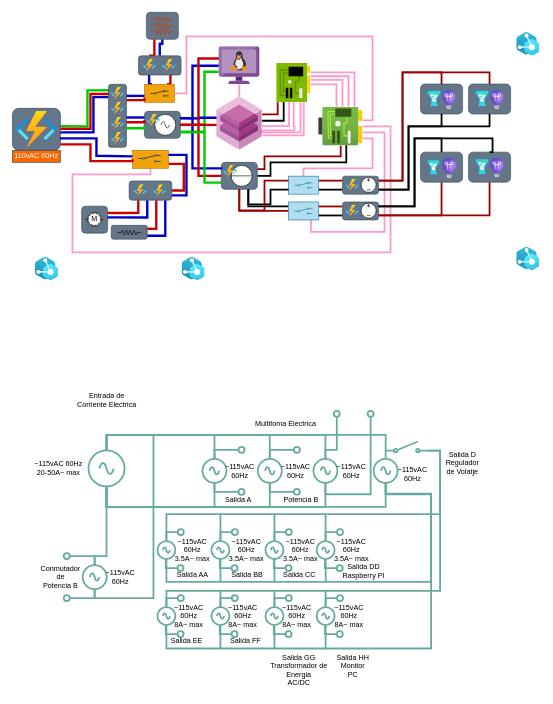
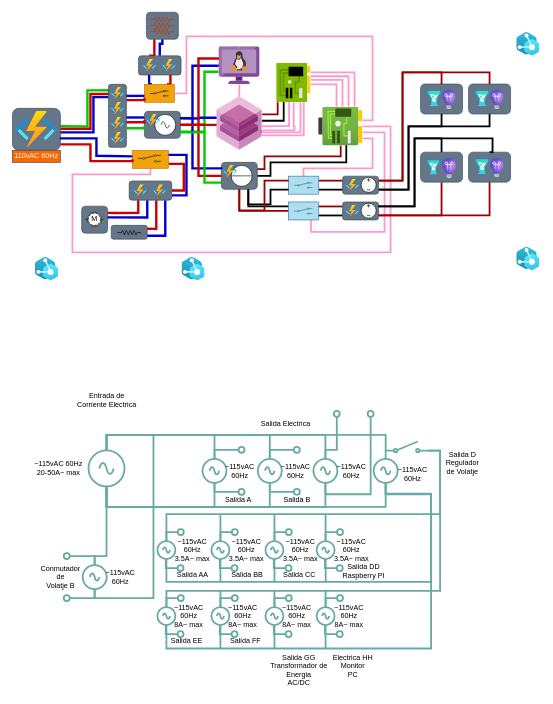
(286, 423) -> (286, 423)
(302, 500) -> (297, 500)
(61, 577) -> (61, 577)
(353, 666) -> (353, 666)
